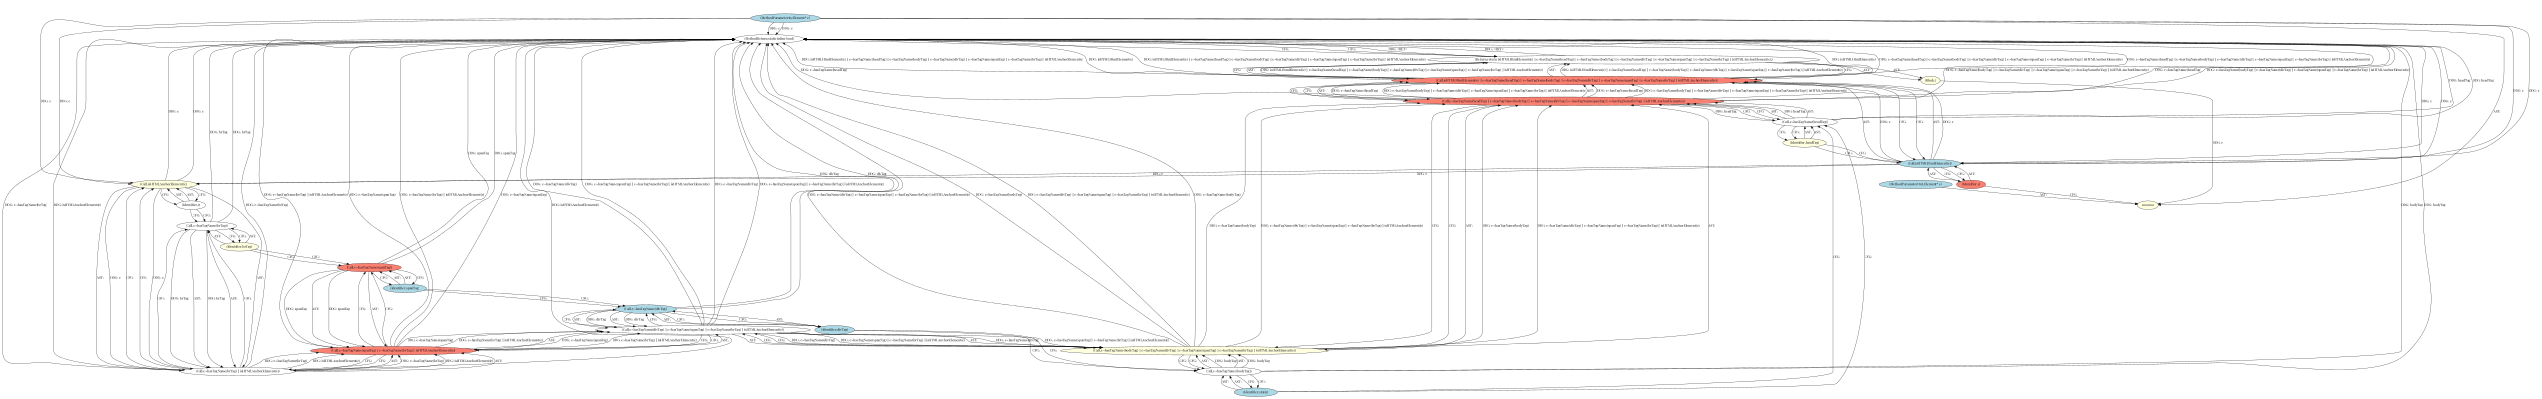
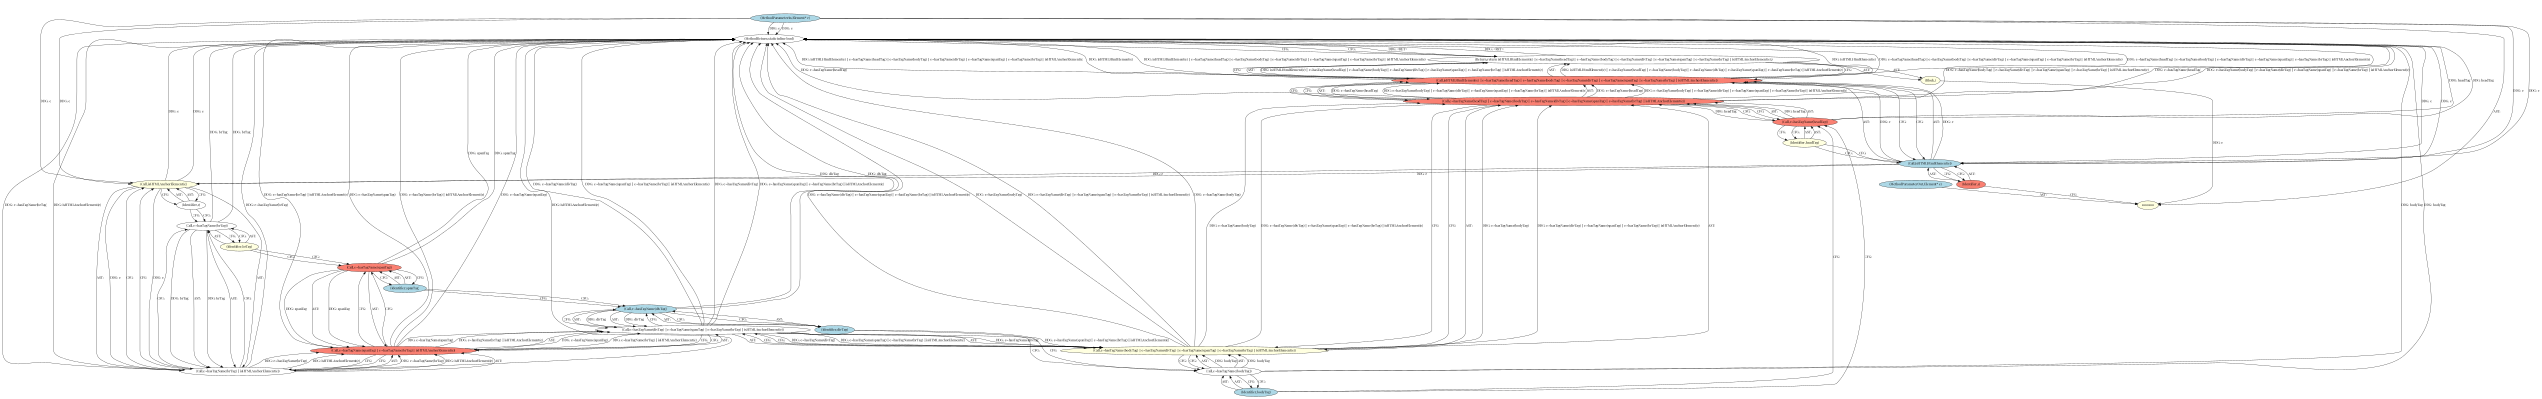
(1805, 122) -> (1805, 122)
(1256, 392) -> (1256, 392)
